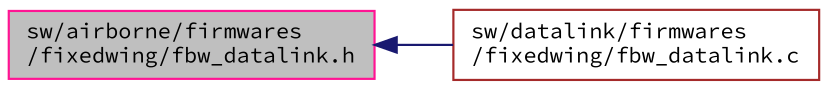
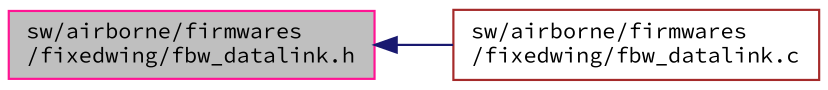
(636, 45) -> (636, 45)
